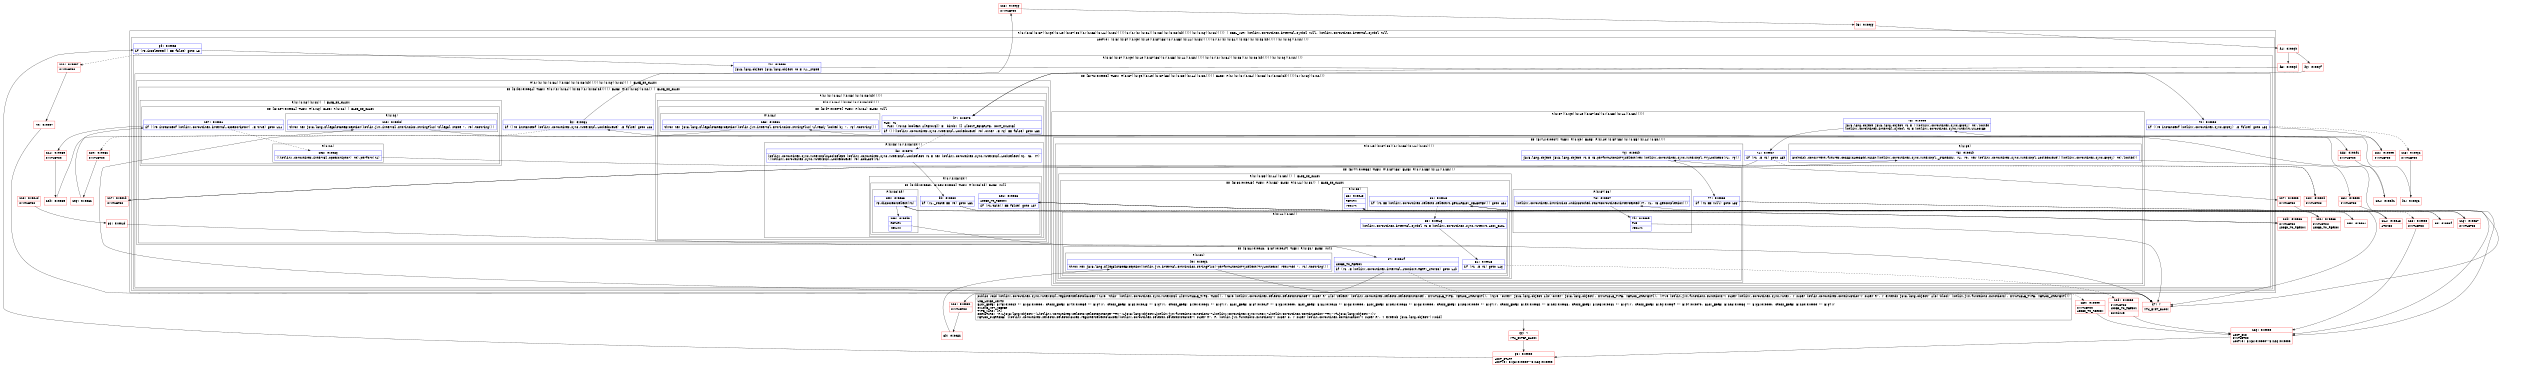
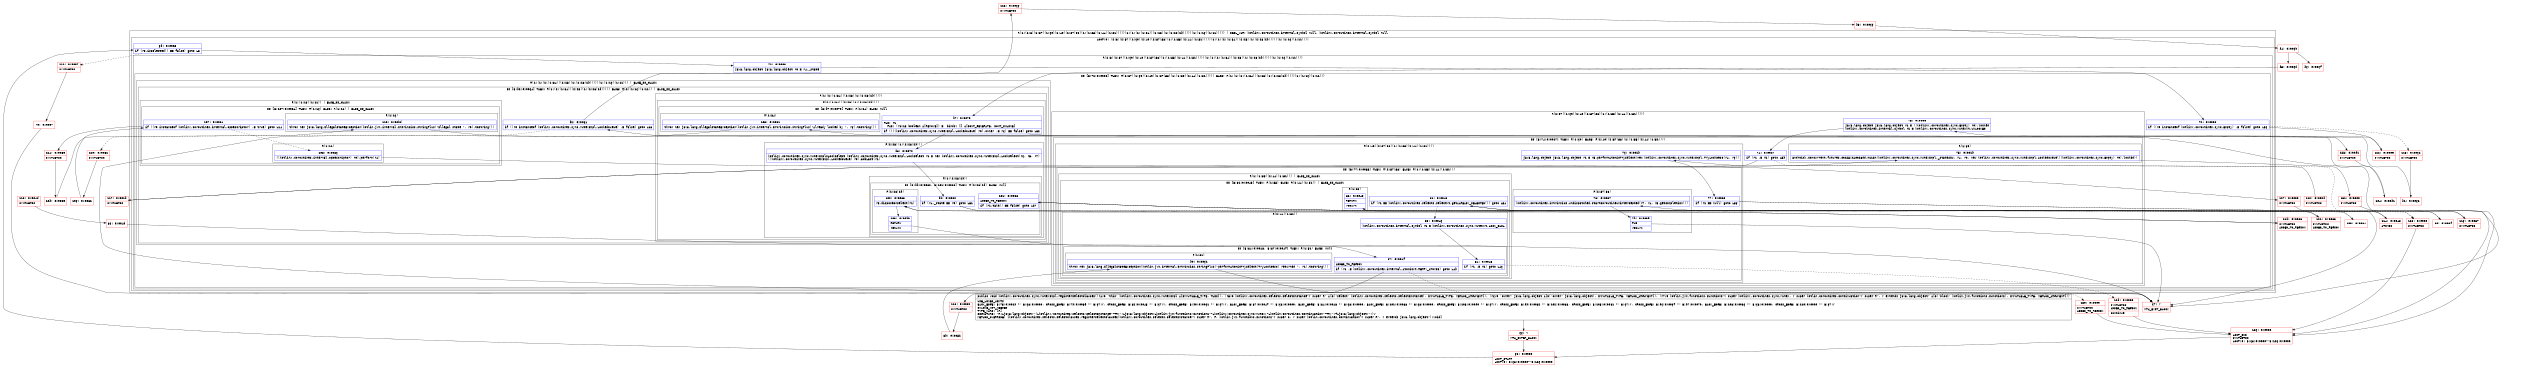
(1634, 73) -> none
(932, 141) -> (932, 141)
(2053, 166) -> (2113, 166)
